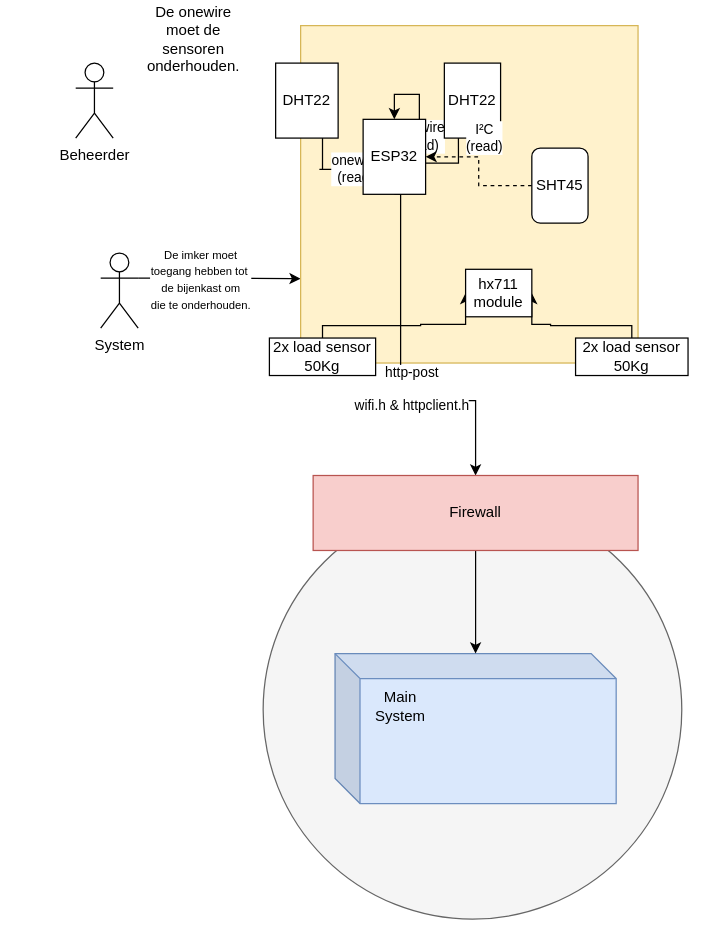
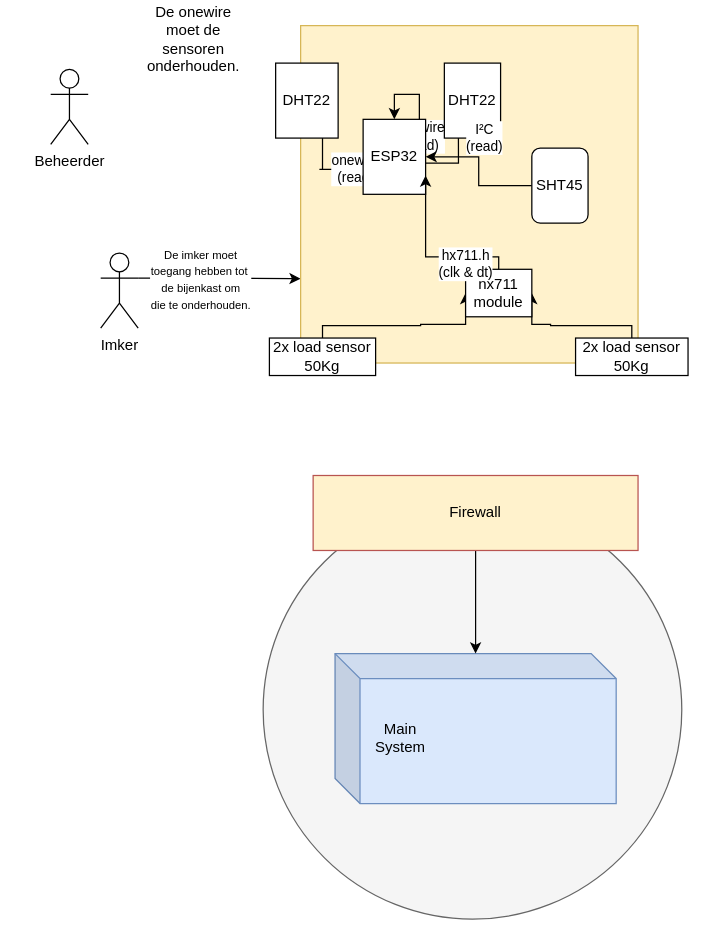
(94, 101) -> (69, 107)
(479, 174) -> (479, 174)
none -> (432, 257)
(401, 285) -> none
(120, 346) -> (120, 346)
(476, 513) -> (476, 513)
(401, 707) -> (401, 738)
